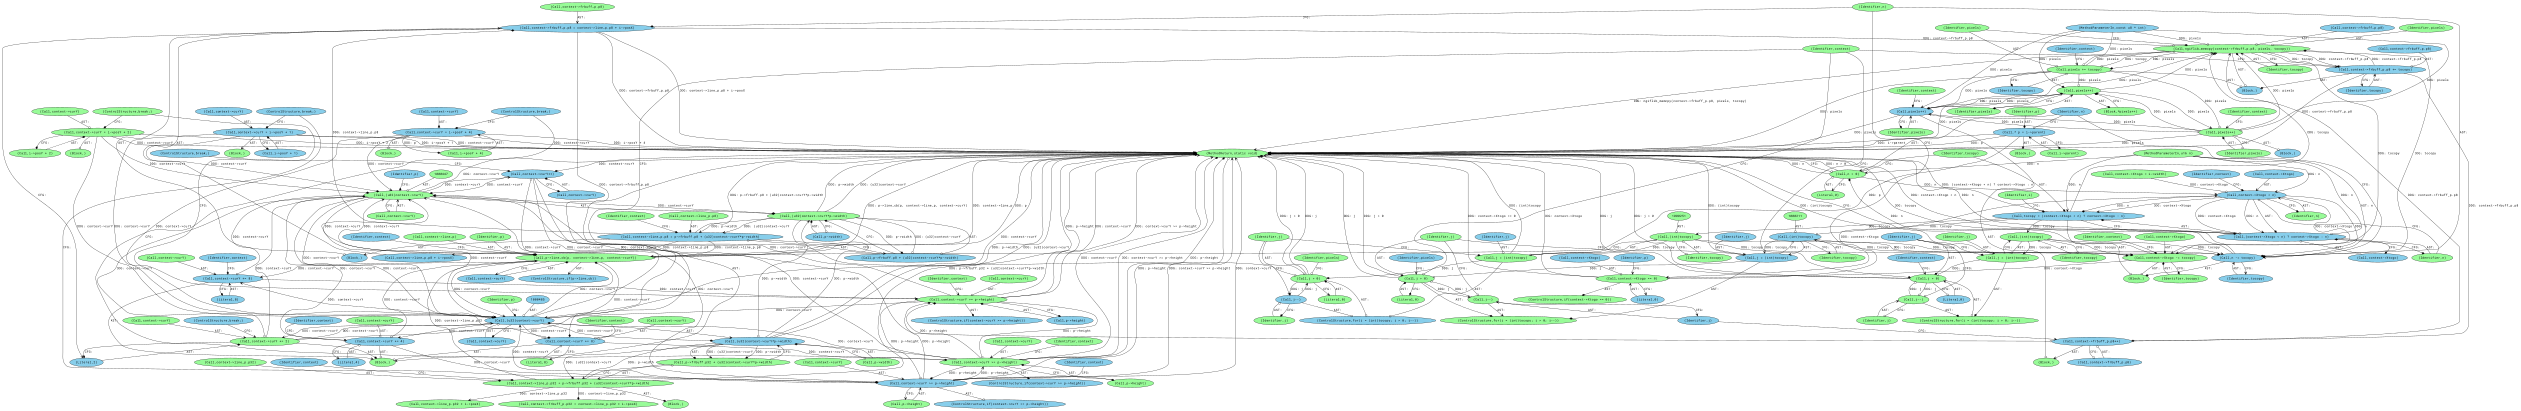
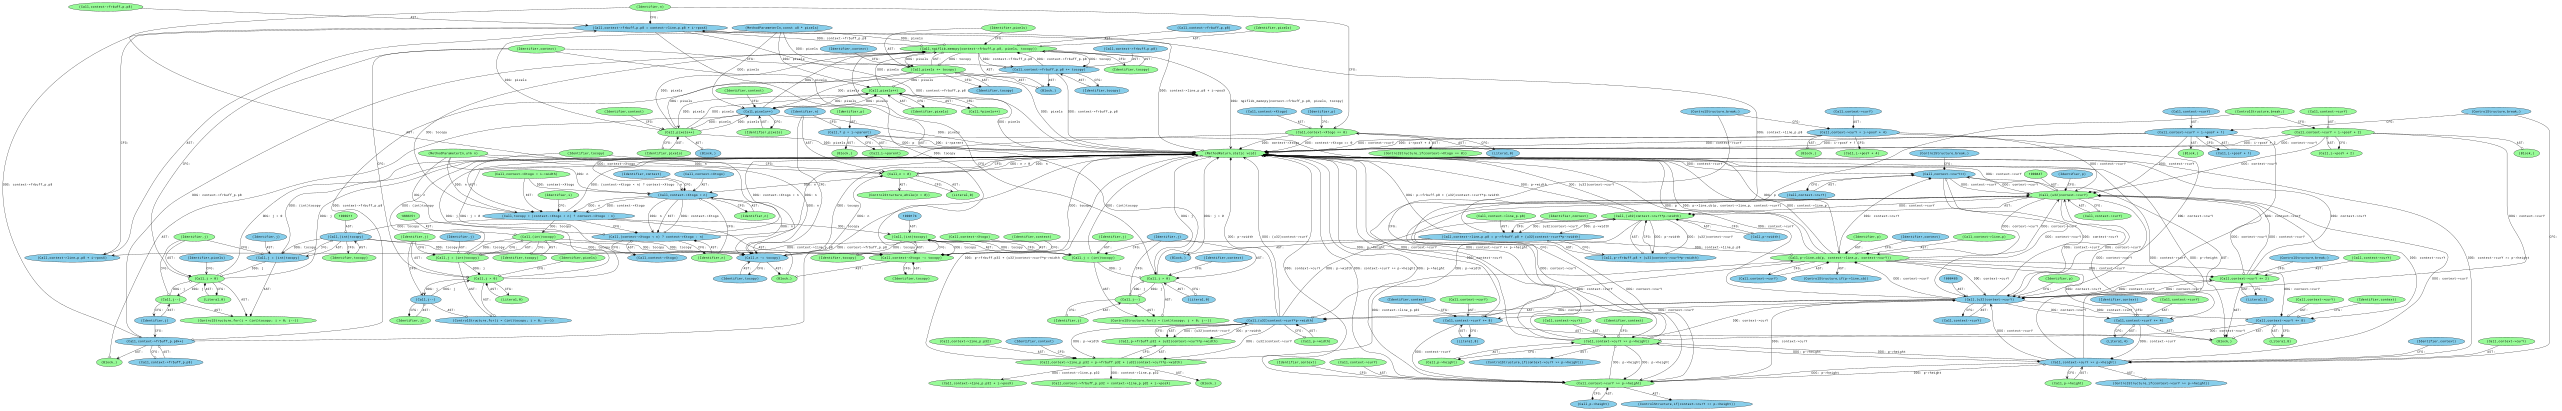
(2112, 28) -> (782, 28)
(84, 39) -> (127, 45)
(2108, 59) -> (938, 59)
(2121, 111) -> (984, 111)
(495, 141) -> none
(64, 143) -> (2328, 144)
(410, 143) -> (1863, 143)
(2411, 159) -> none
none -> (899, 195)
(1848, 206) -> (1080, 206)
(2367, 206) -> (813, 206)
none -> (1871, 207)
none -> (910, 216)
(2173, 227) -> (525, 198)
(2350, 237) -> none
none -> (2053, 268)
(1901, 273) -> none
none -> (736, 330)
(2442, 335) -> (487, 106)
